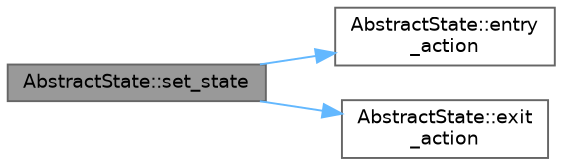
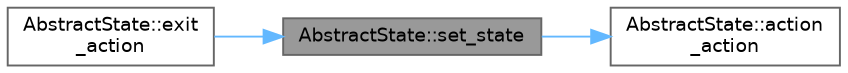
(445, 37) -> (725, 37)
(291, 106) -> (239, 37)
